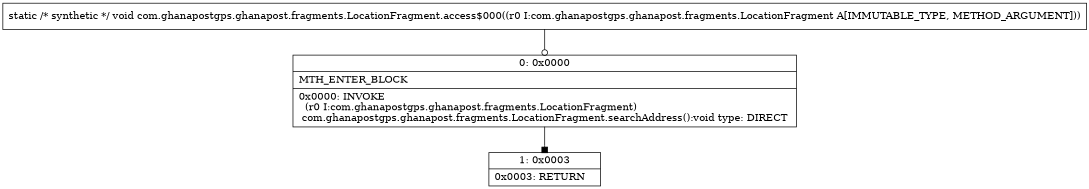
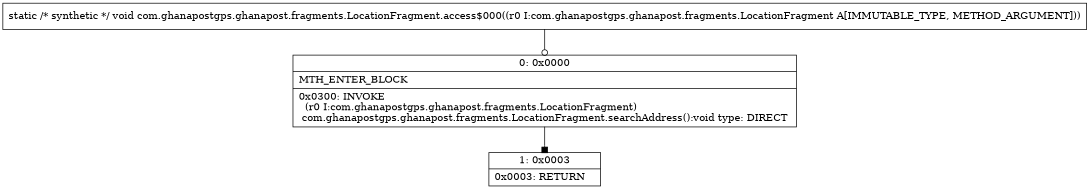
(345, 97) -> (345, 97)
